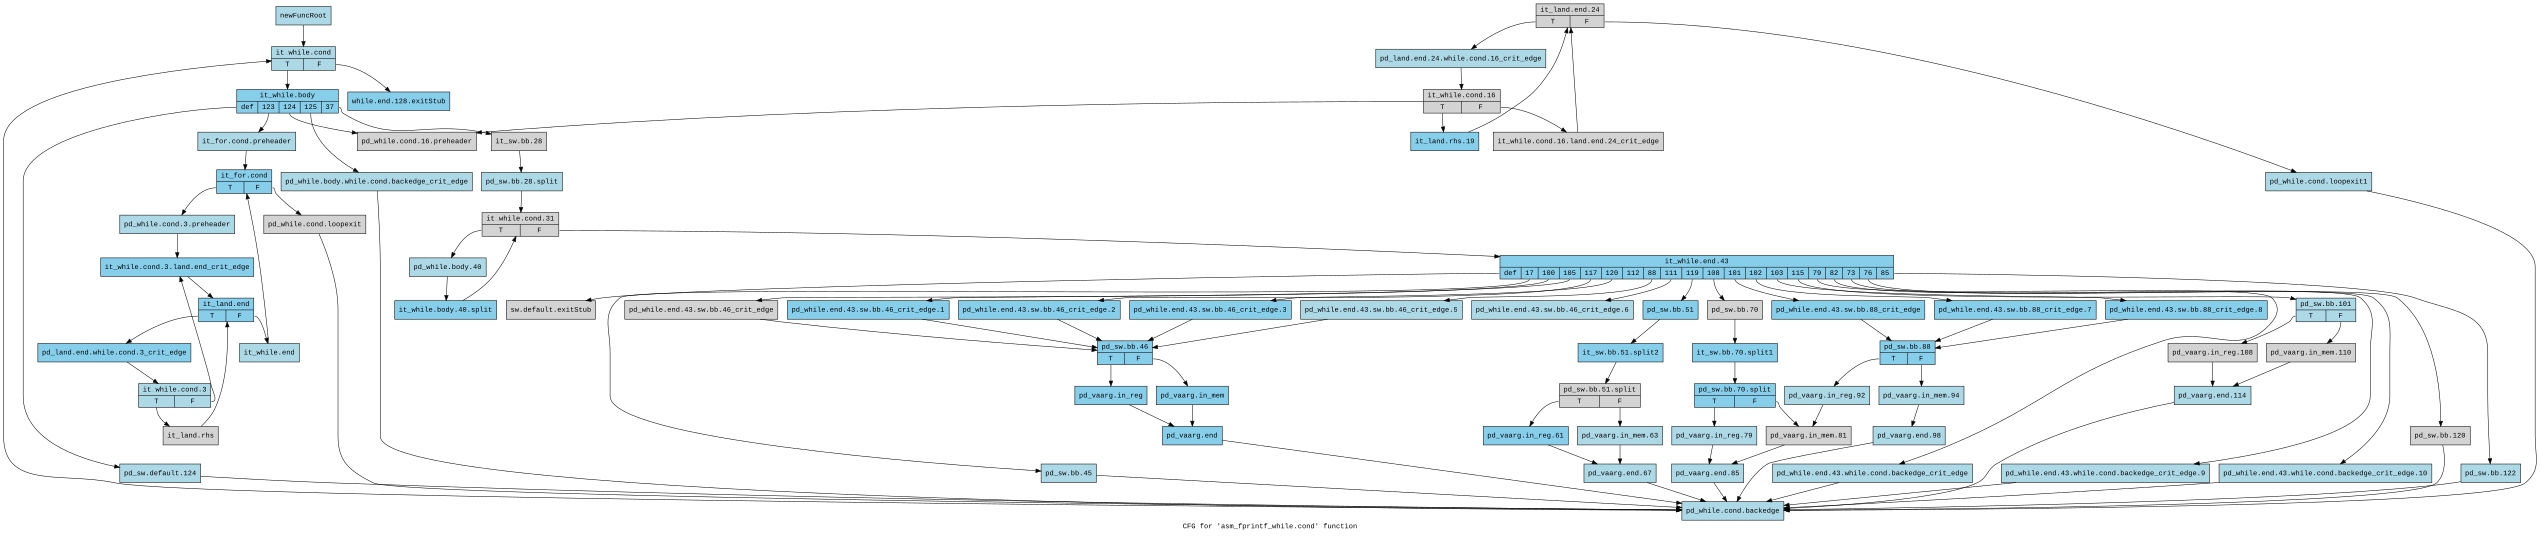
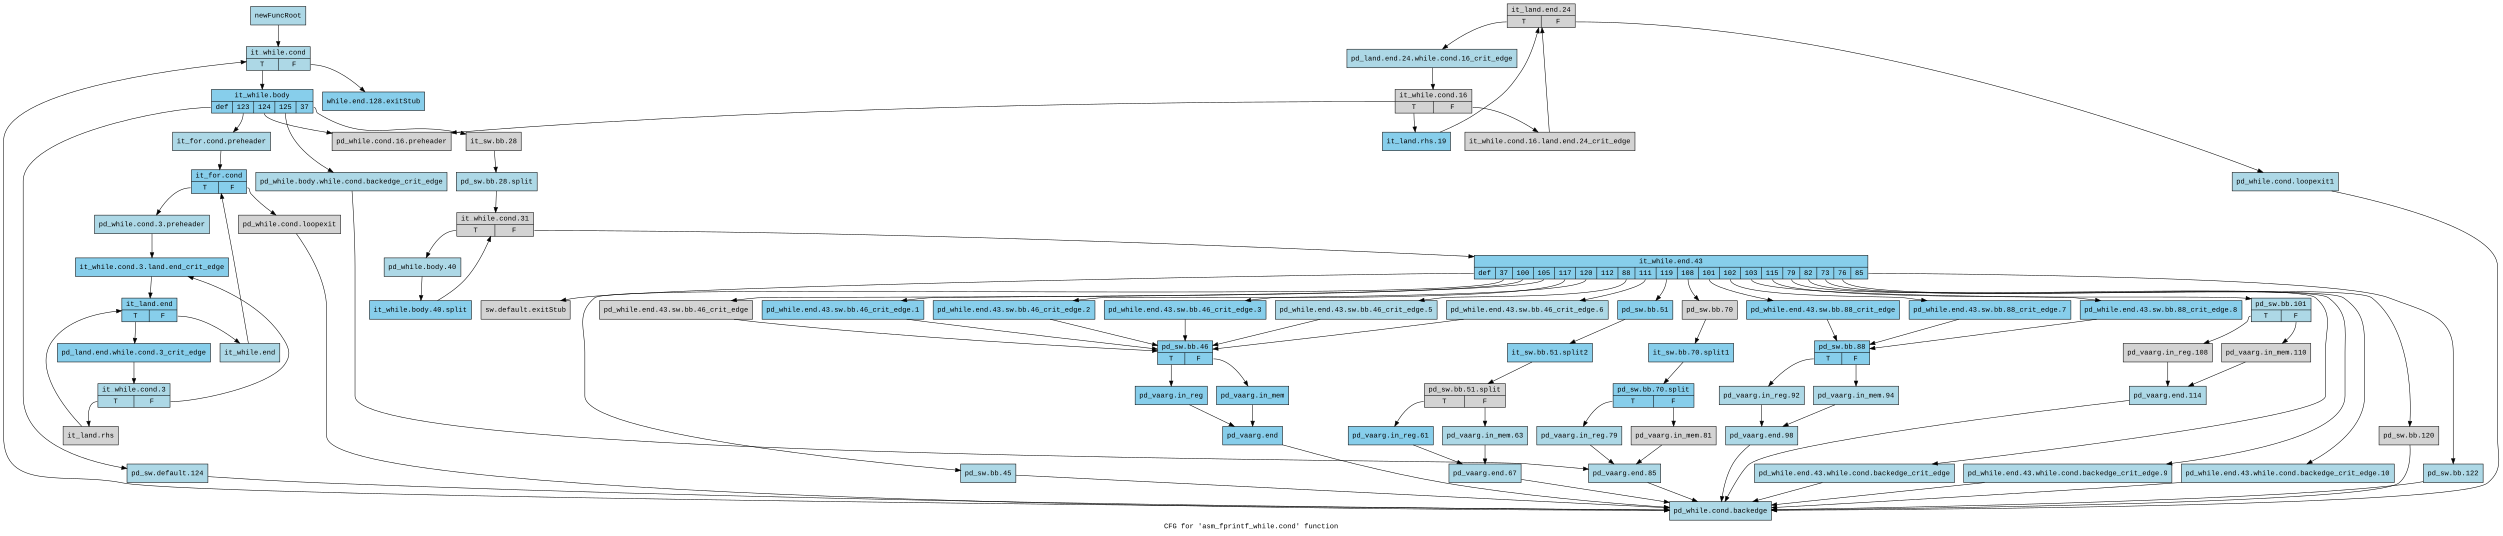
(1530, 273) -> (1504, 273)
none -> (1341, 334)
(1819, 413) -> (1762, 413)
(825, 493) -> (864, 451)
